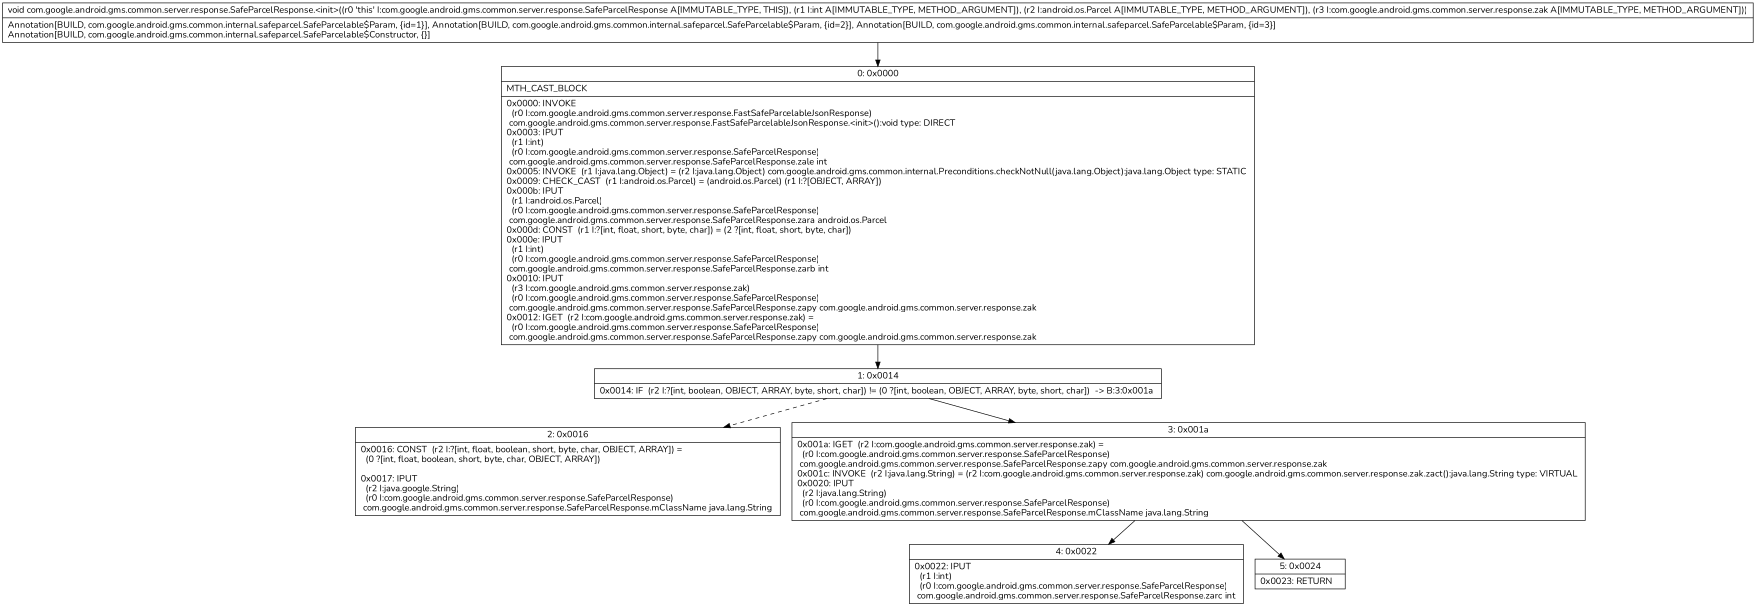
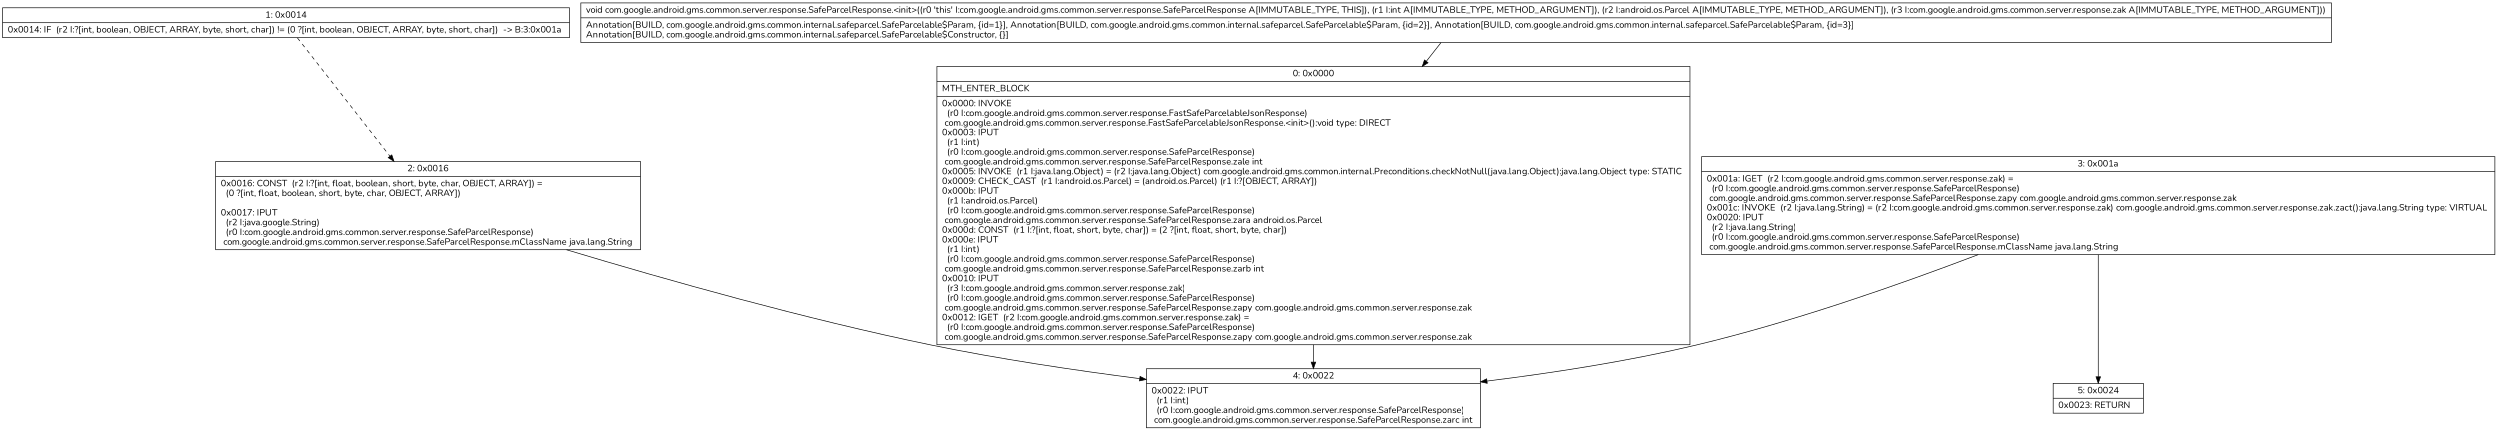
(547, 89) -> (986, 89)
none -> (850, 327)
(878, 353) -> (1313, 353)
(969, 410) -> none
